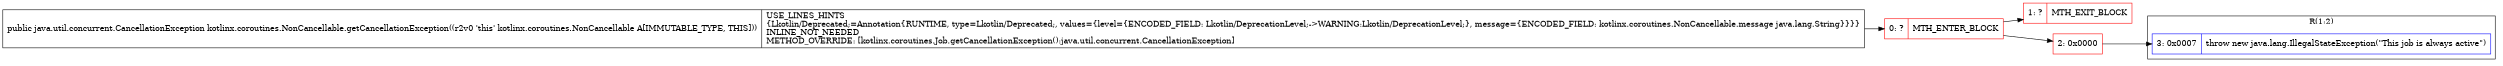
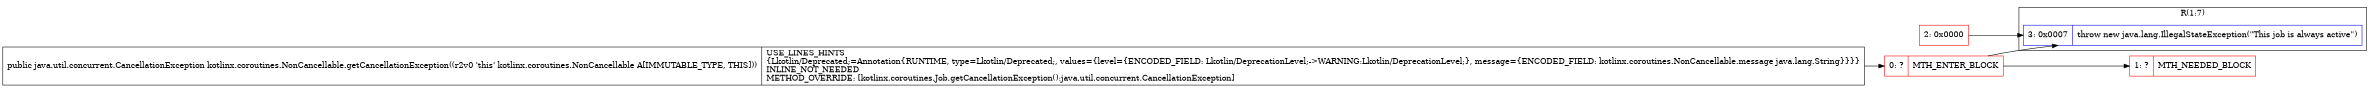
(2089, 13) -> (2204, 66)
(2321, 22) -> (2193, 14)
(2025, 38) -> (2015, 51)
